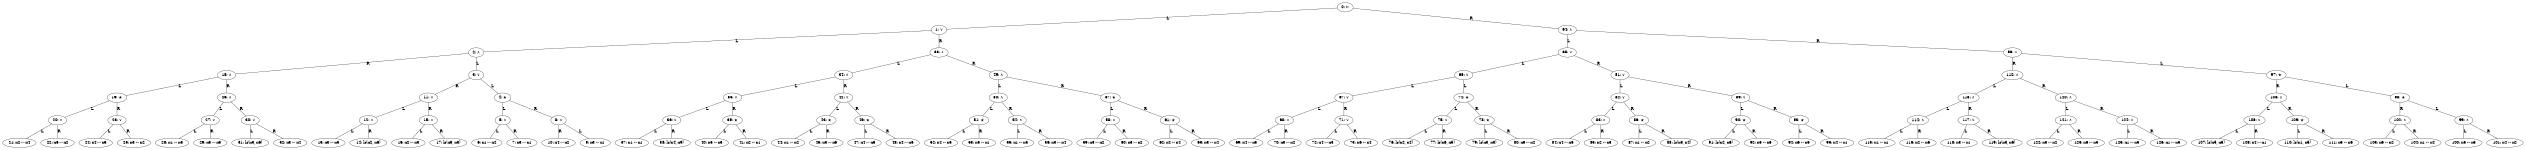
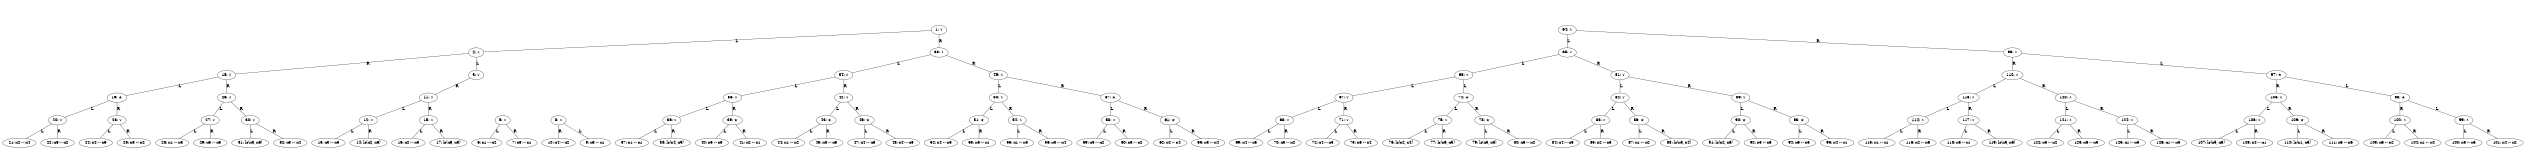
(1345, 7) -> none
(503, 98) -> none
